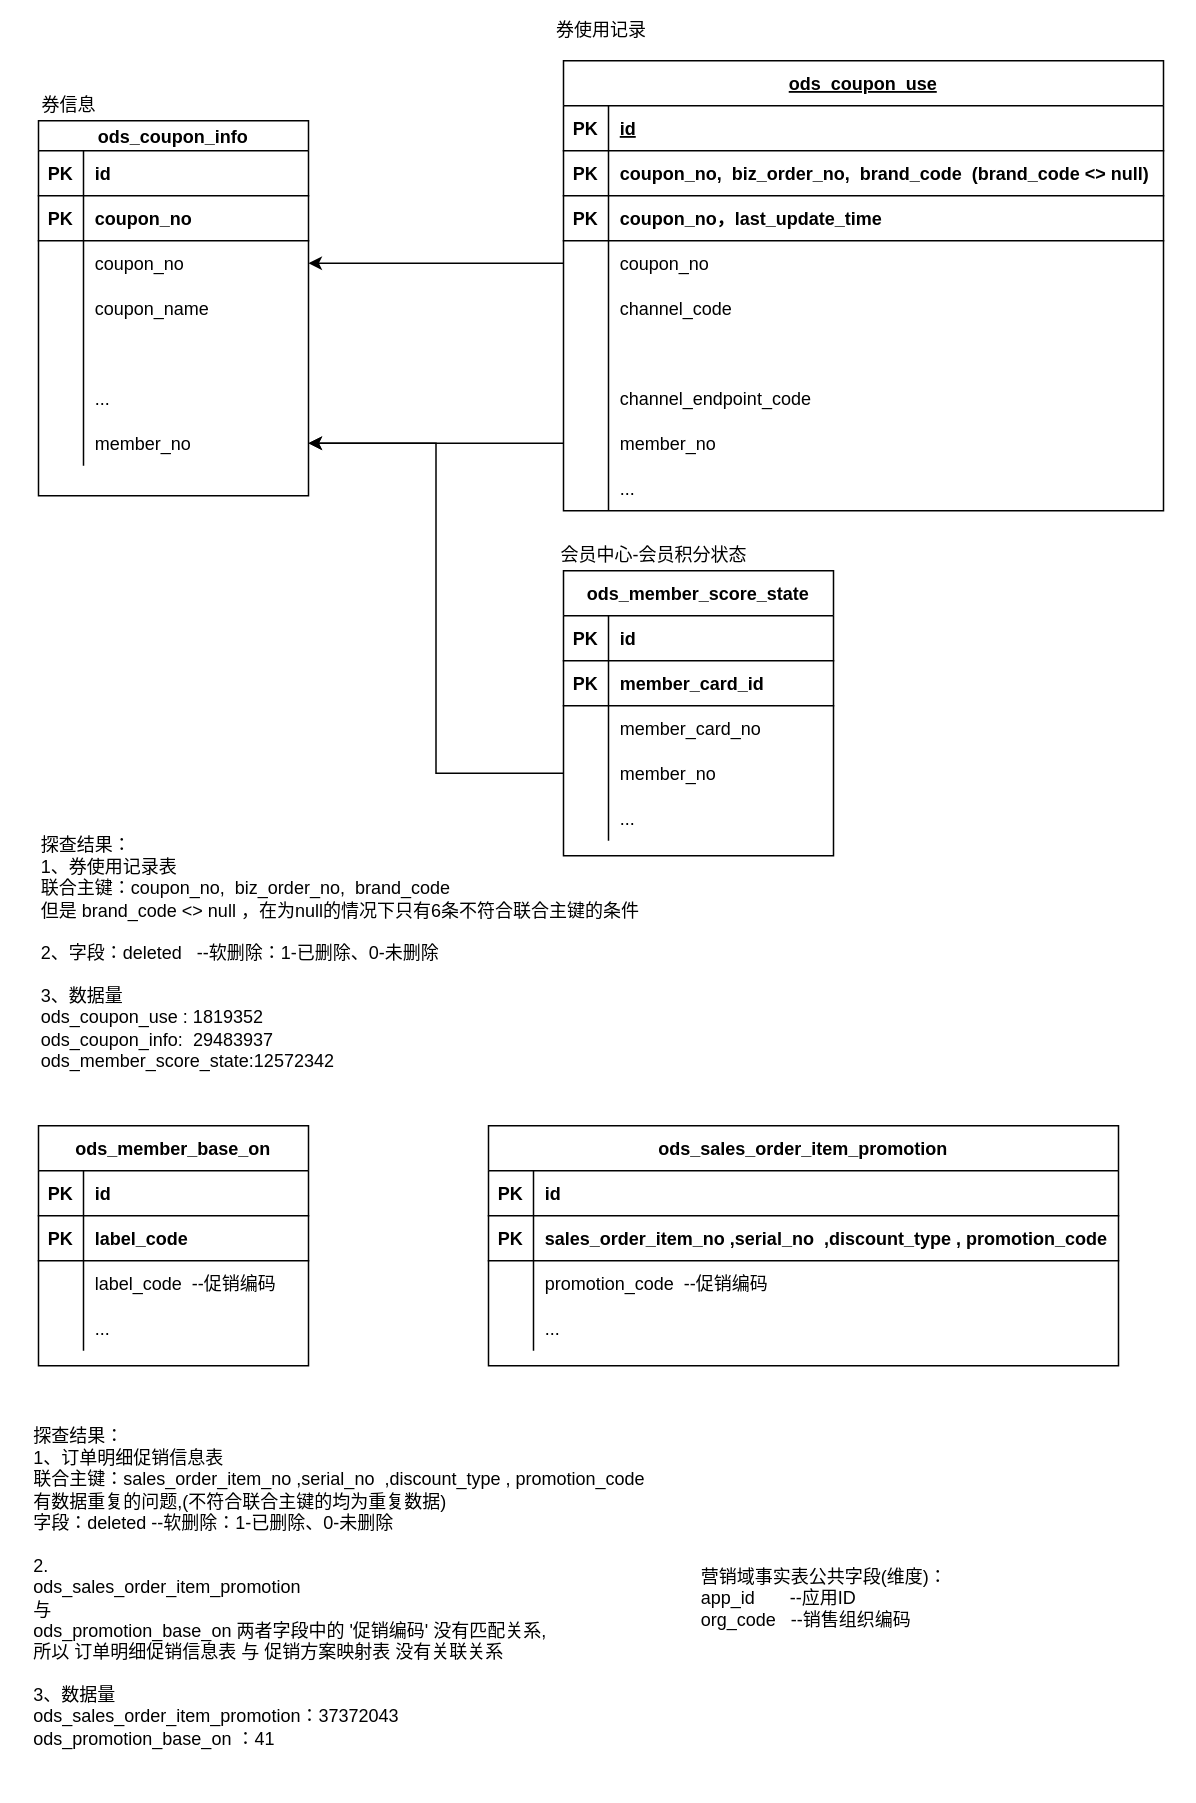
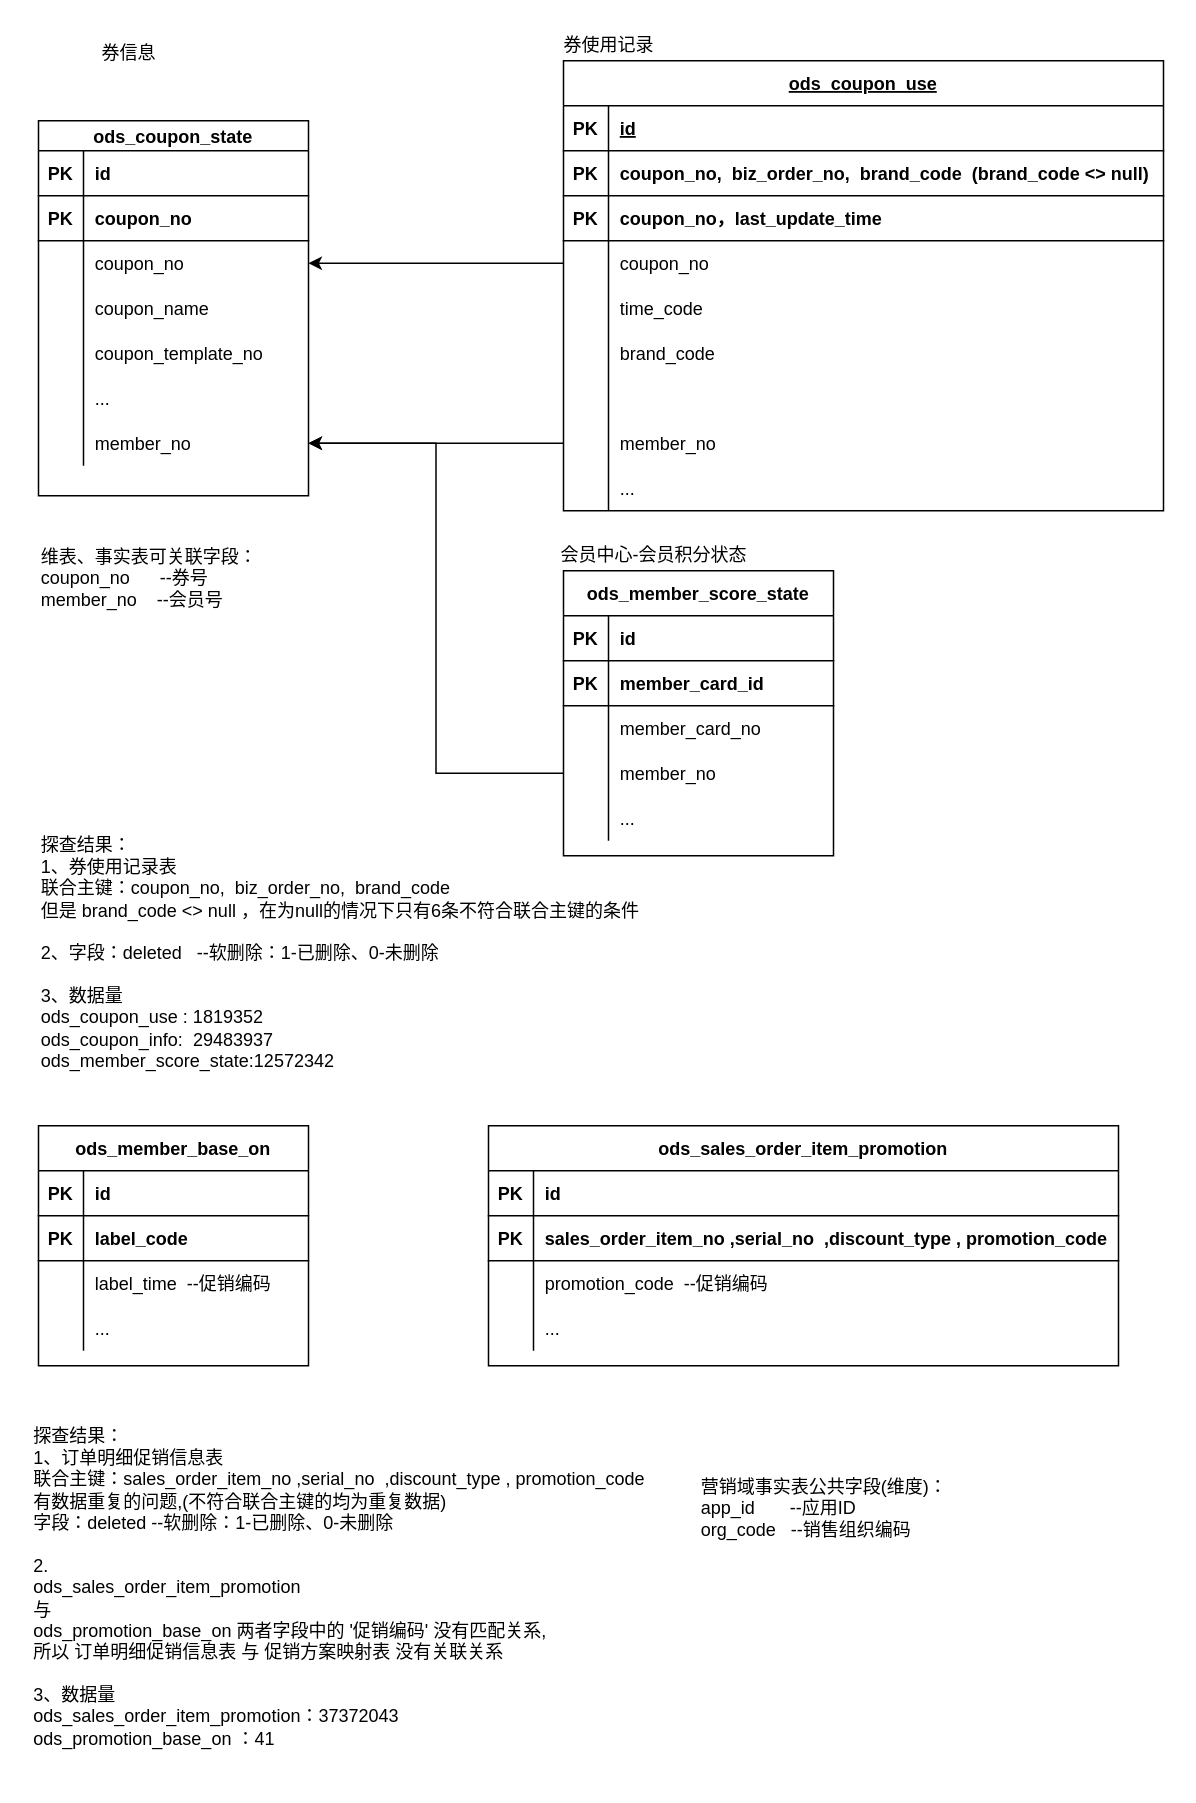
(601, 31) -> (608, 46)
(68, 106) -> (128, 53)
(173, 137) -> (173, 137)
(678, 309) -> (663, 309)
none -> (196, 353)
none -> (886, 353)
(886, 398) -> none
none -> (158, 578)
(194, 1284) -> (192, 1284)
(833, 1598) -> (833, 1508)
